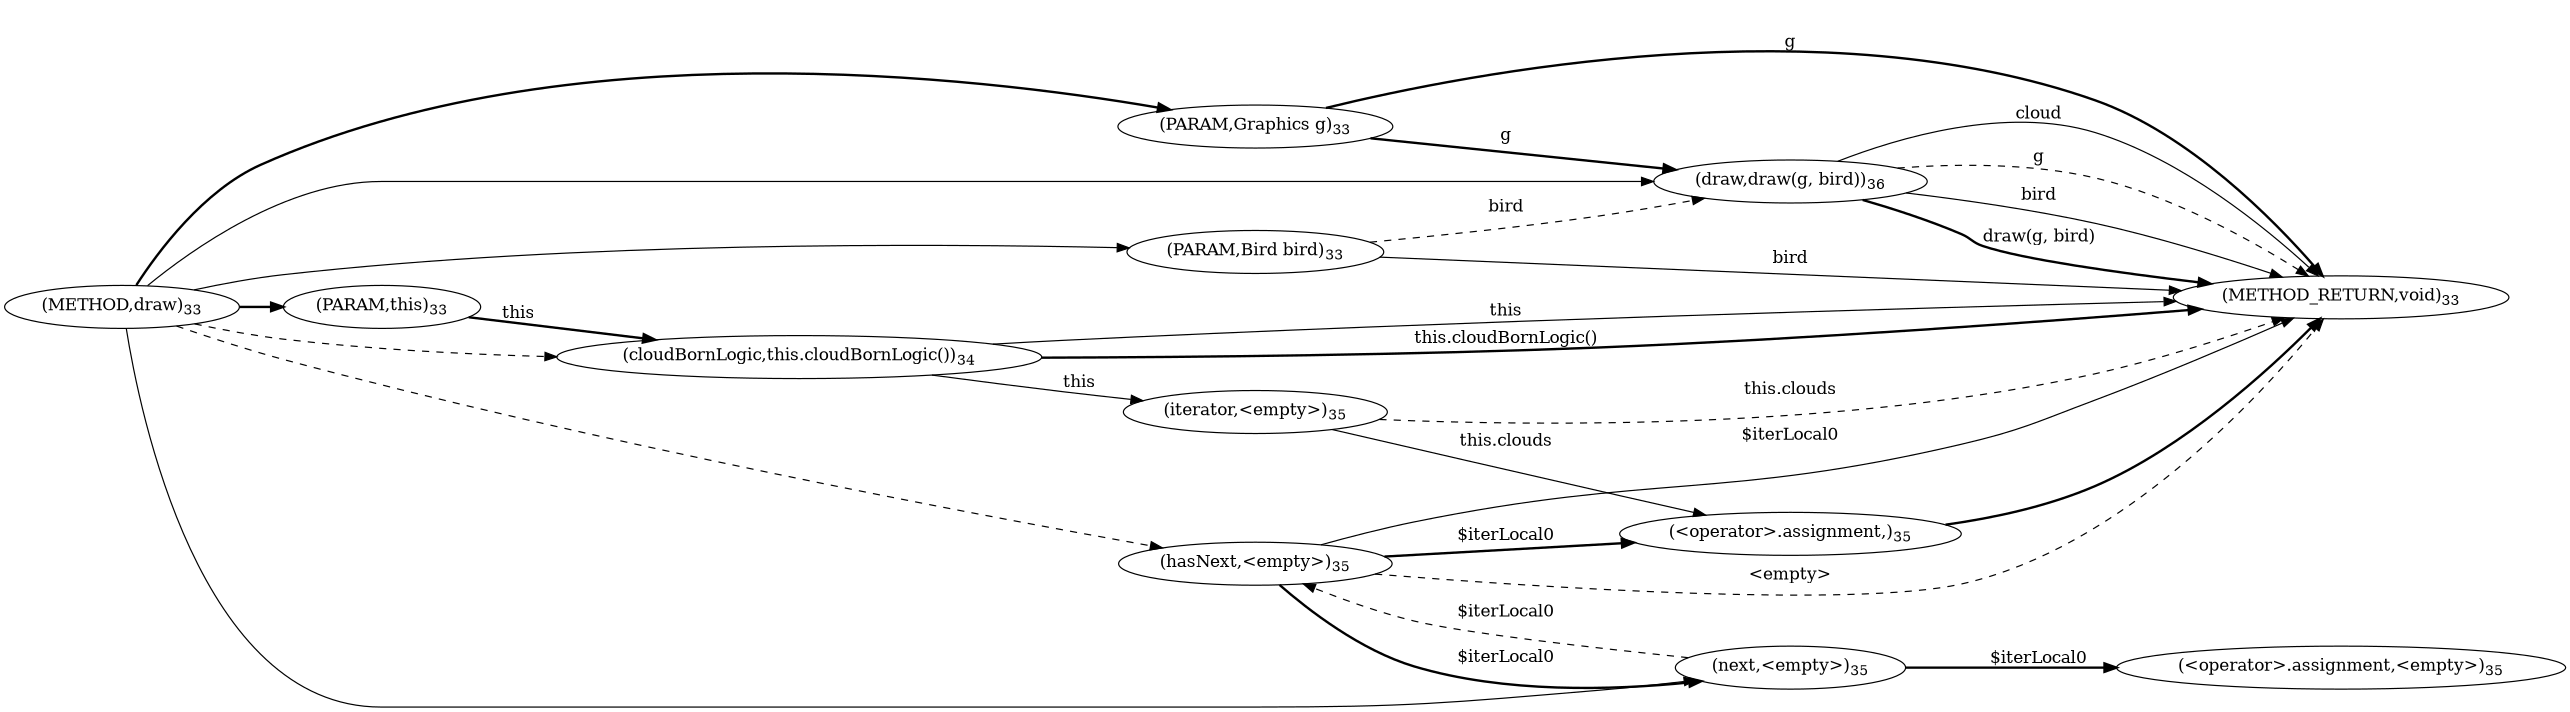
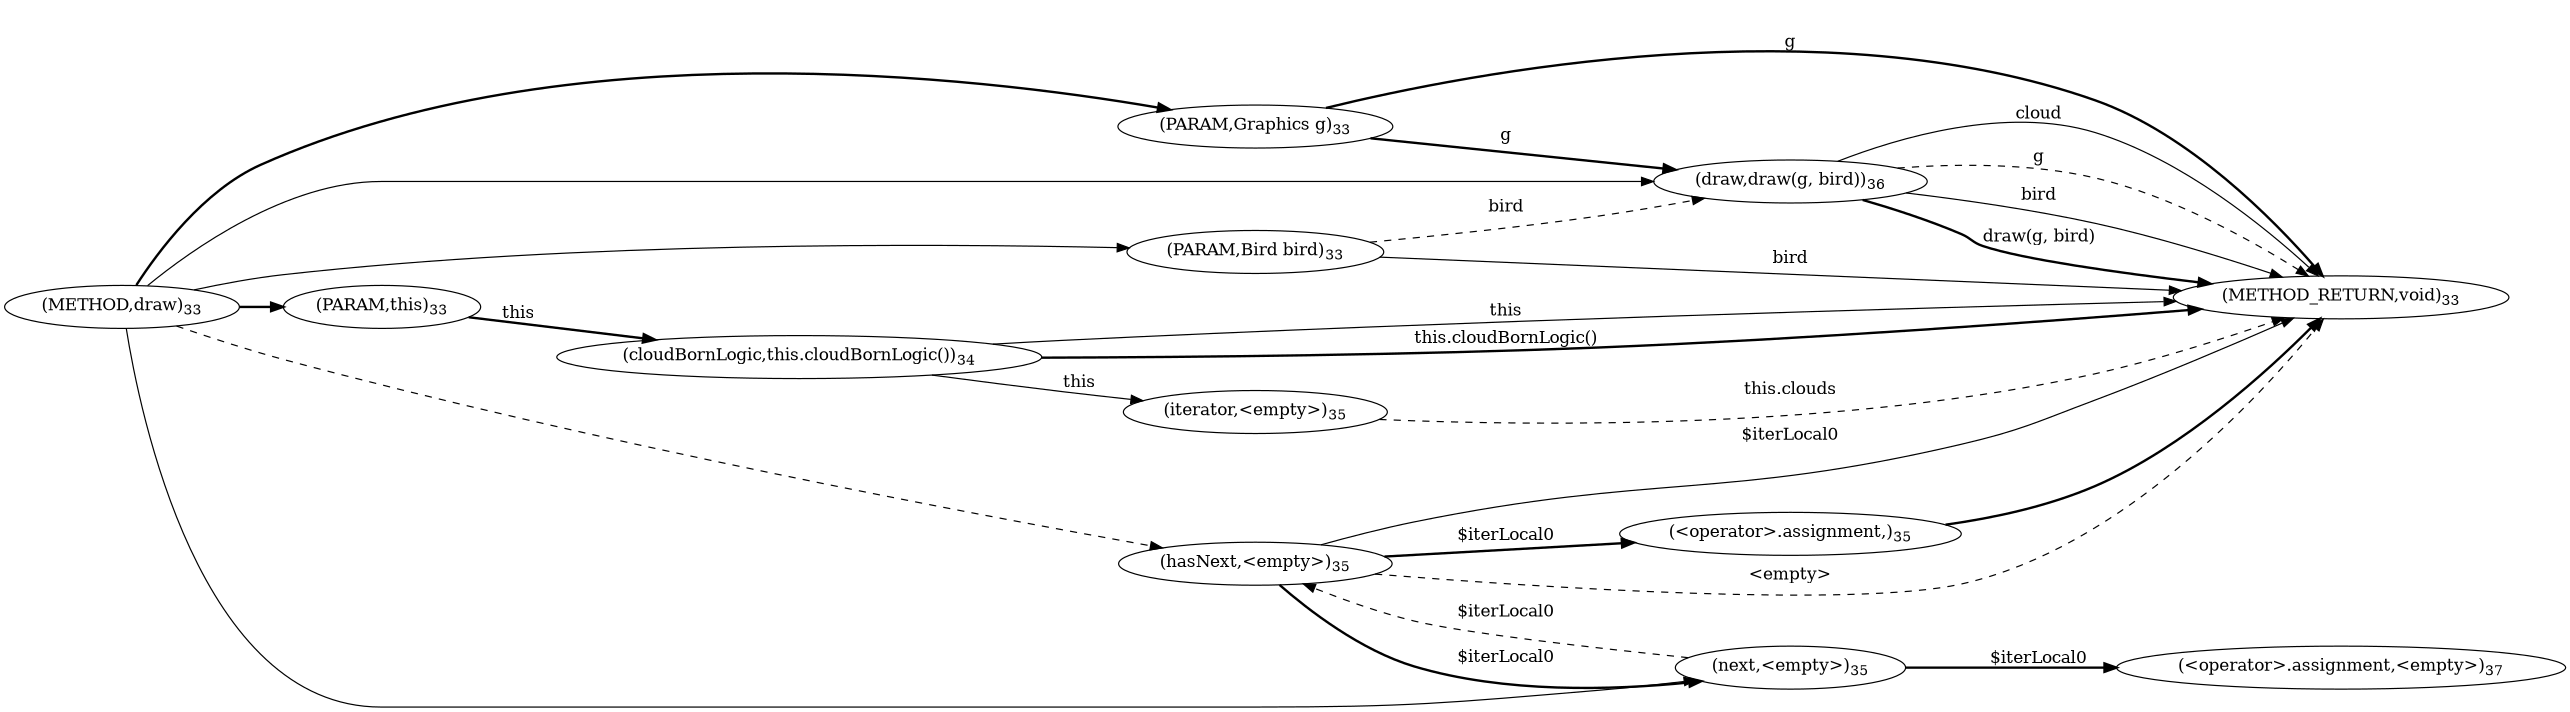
(369, 347) -> none
(1513, 471) -> none
(2495, 666) -> (2495, 666)
